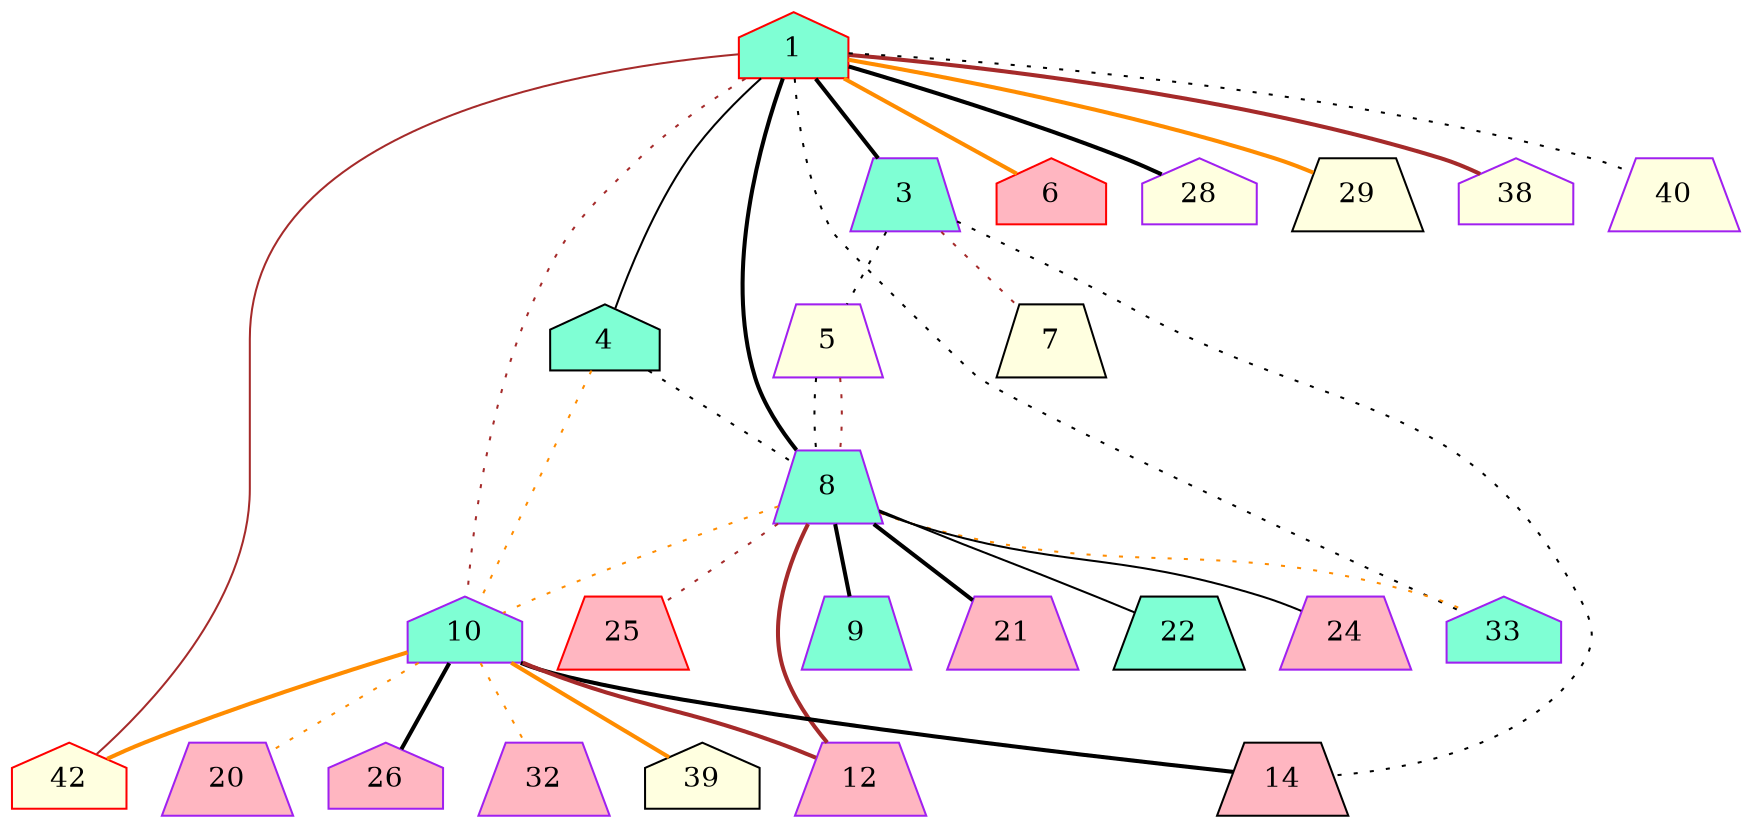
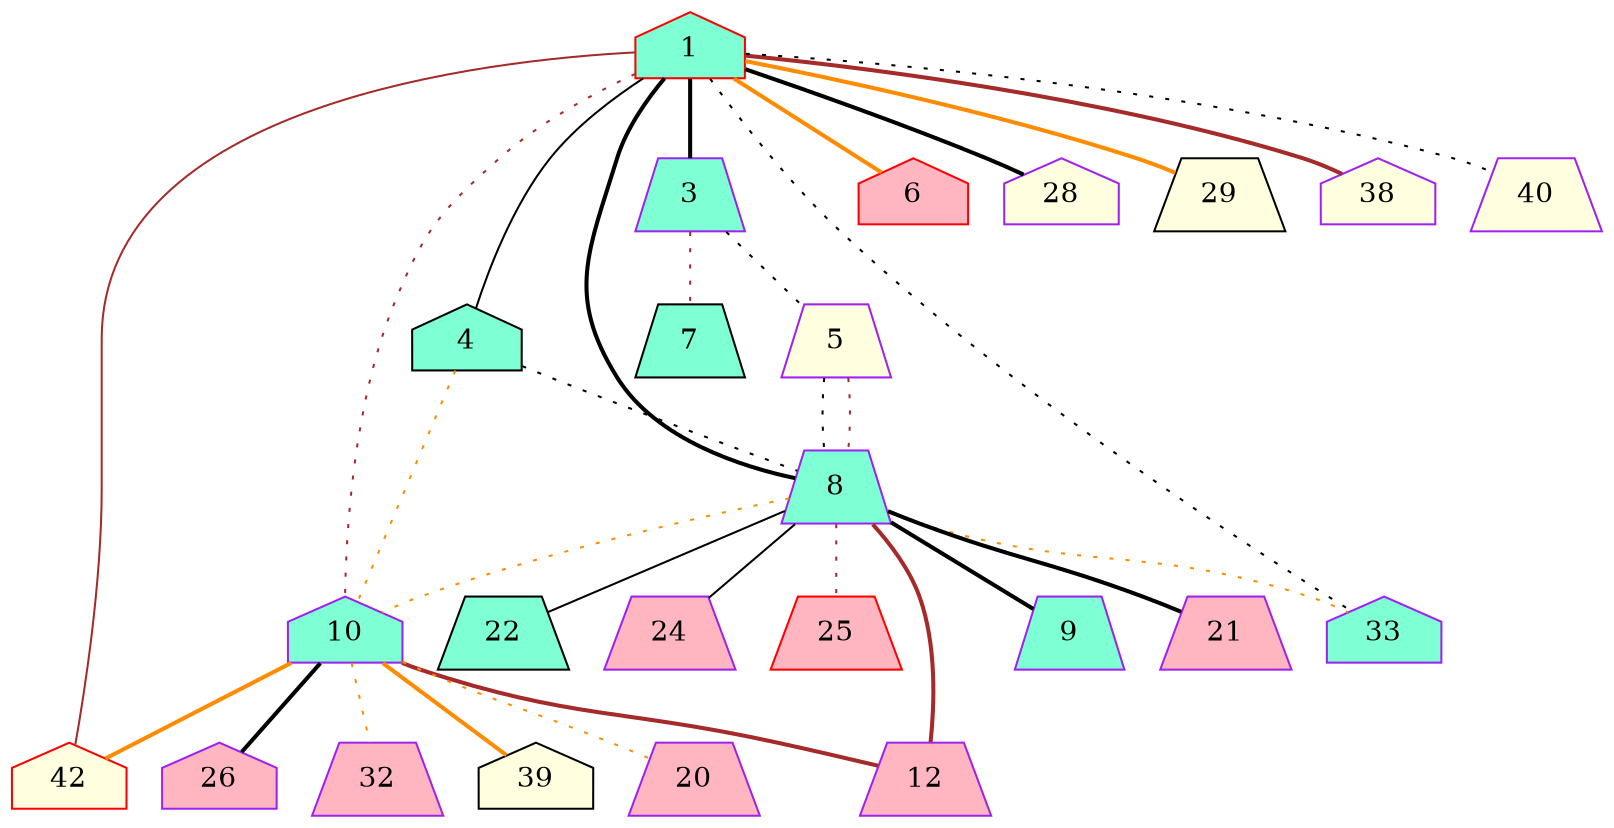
(1051, 341) -> (690, 341)
(1283, 779) -> none
